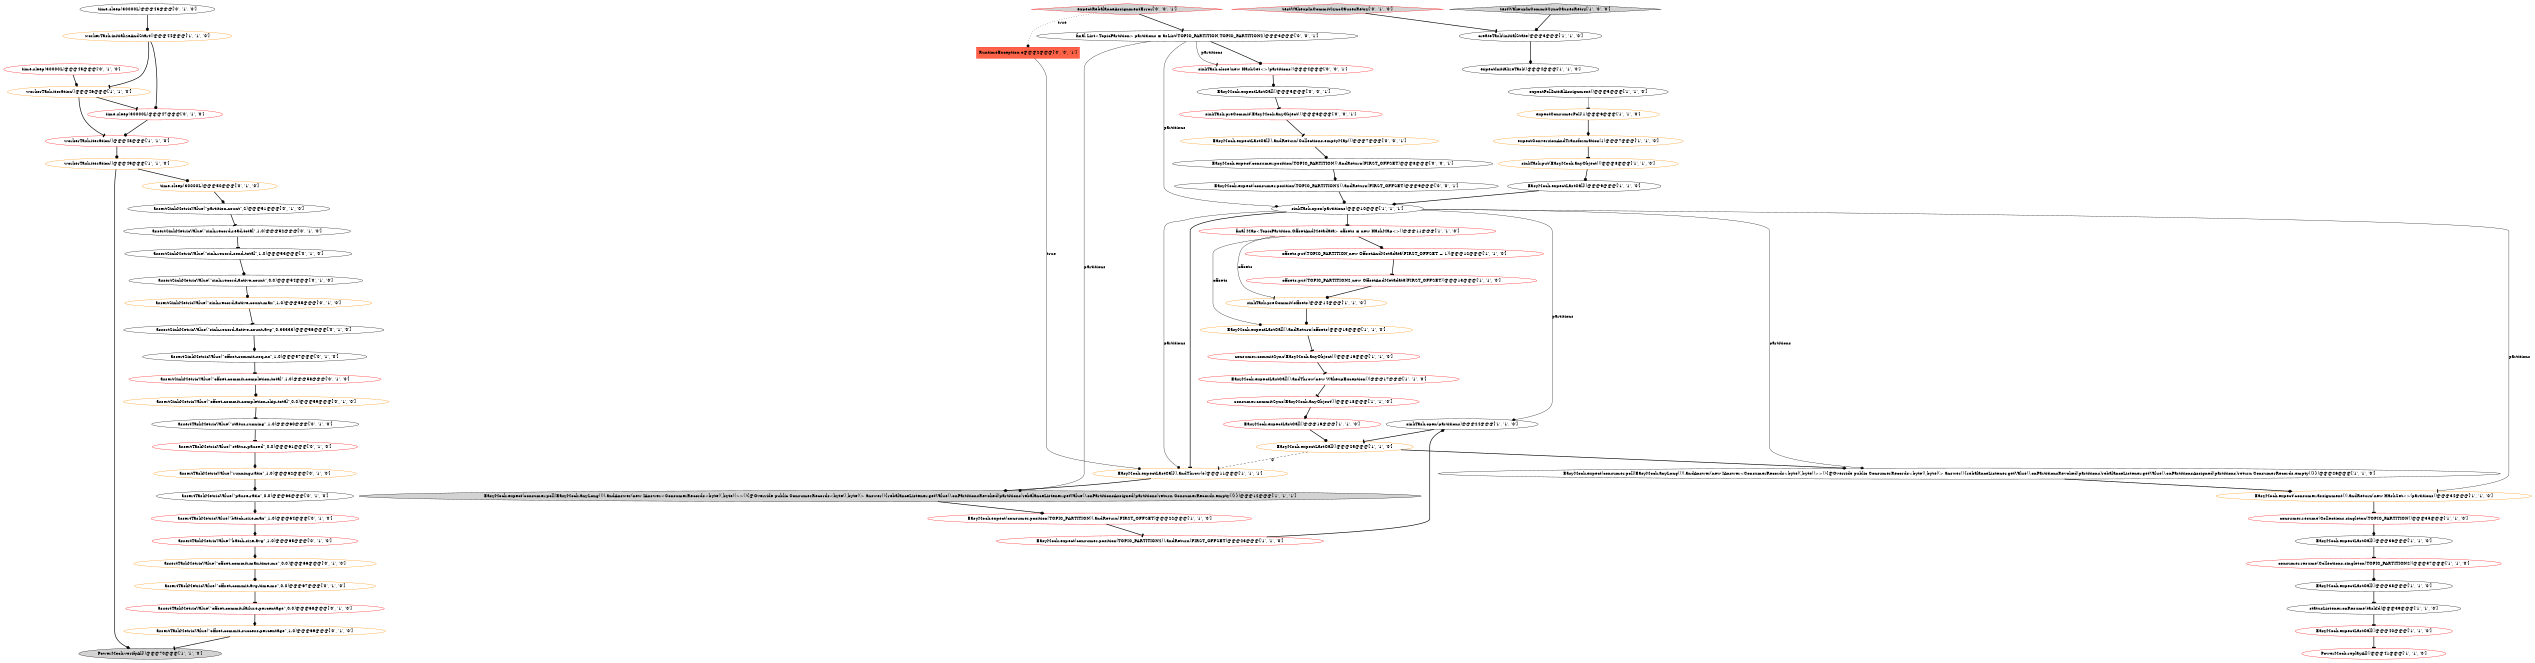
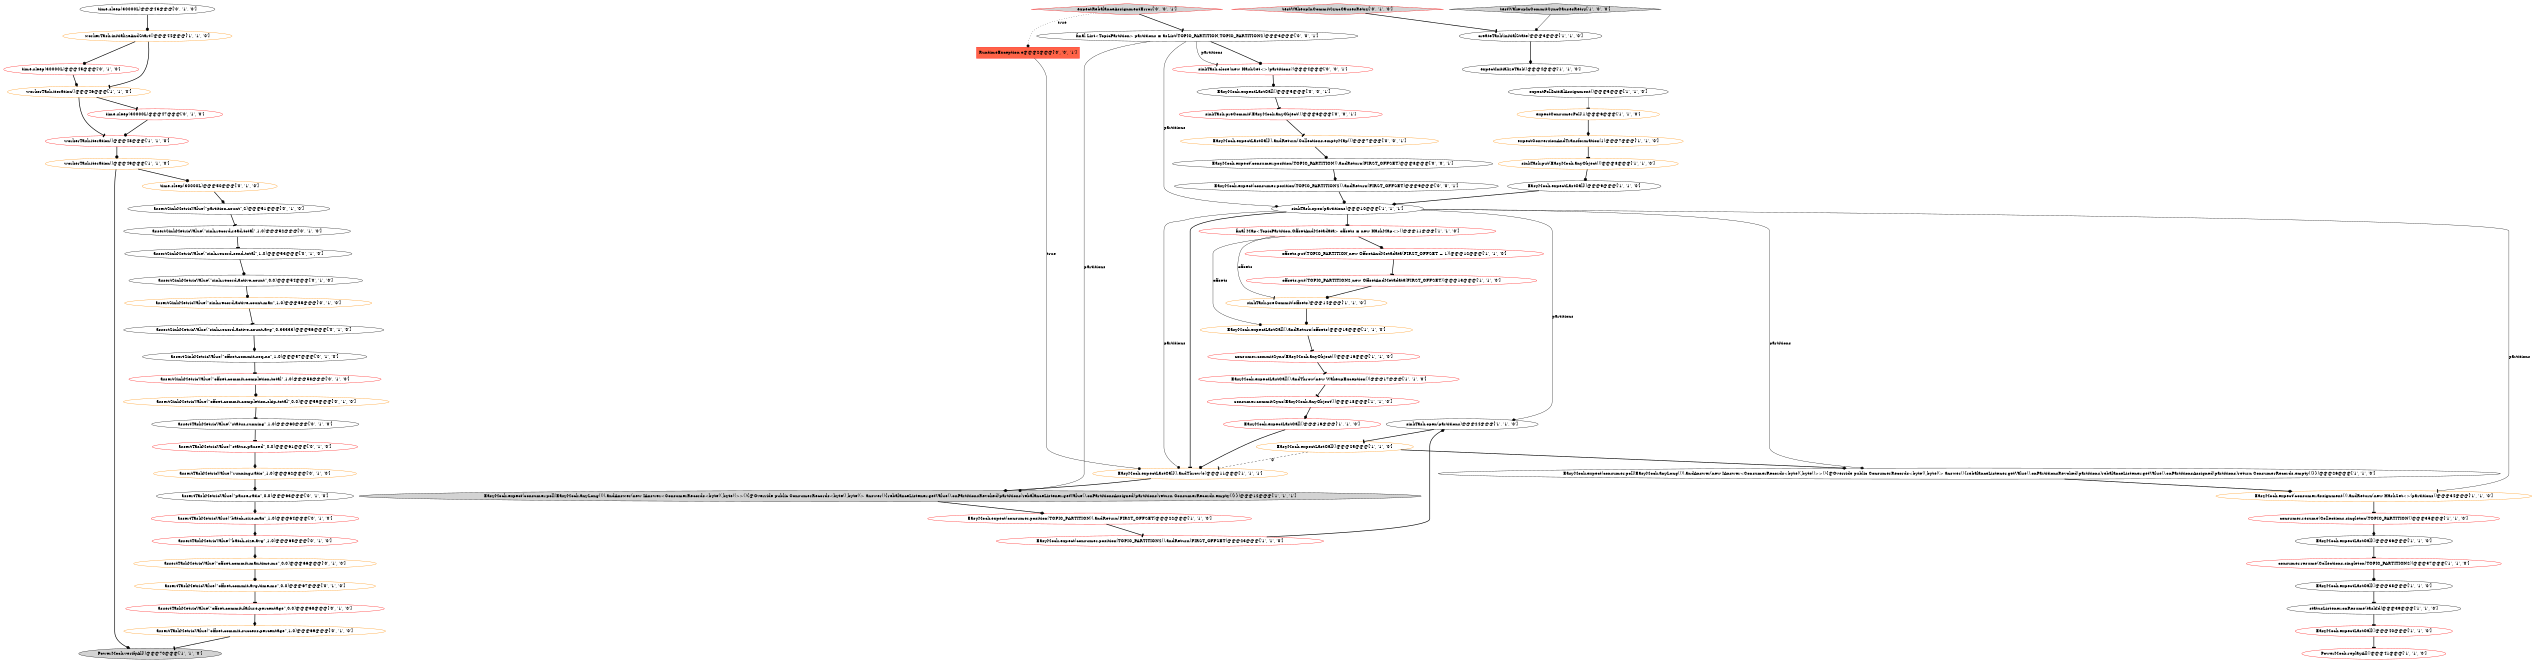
(1544, 22) -> (1544, 22)
(157, 74) -> (110, 52)
(1317, 435) -> (1243, 446)
